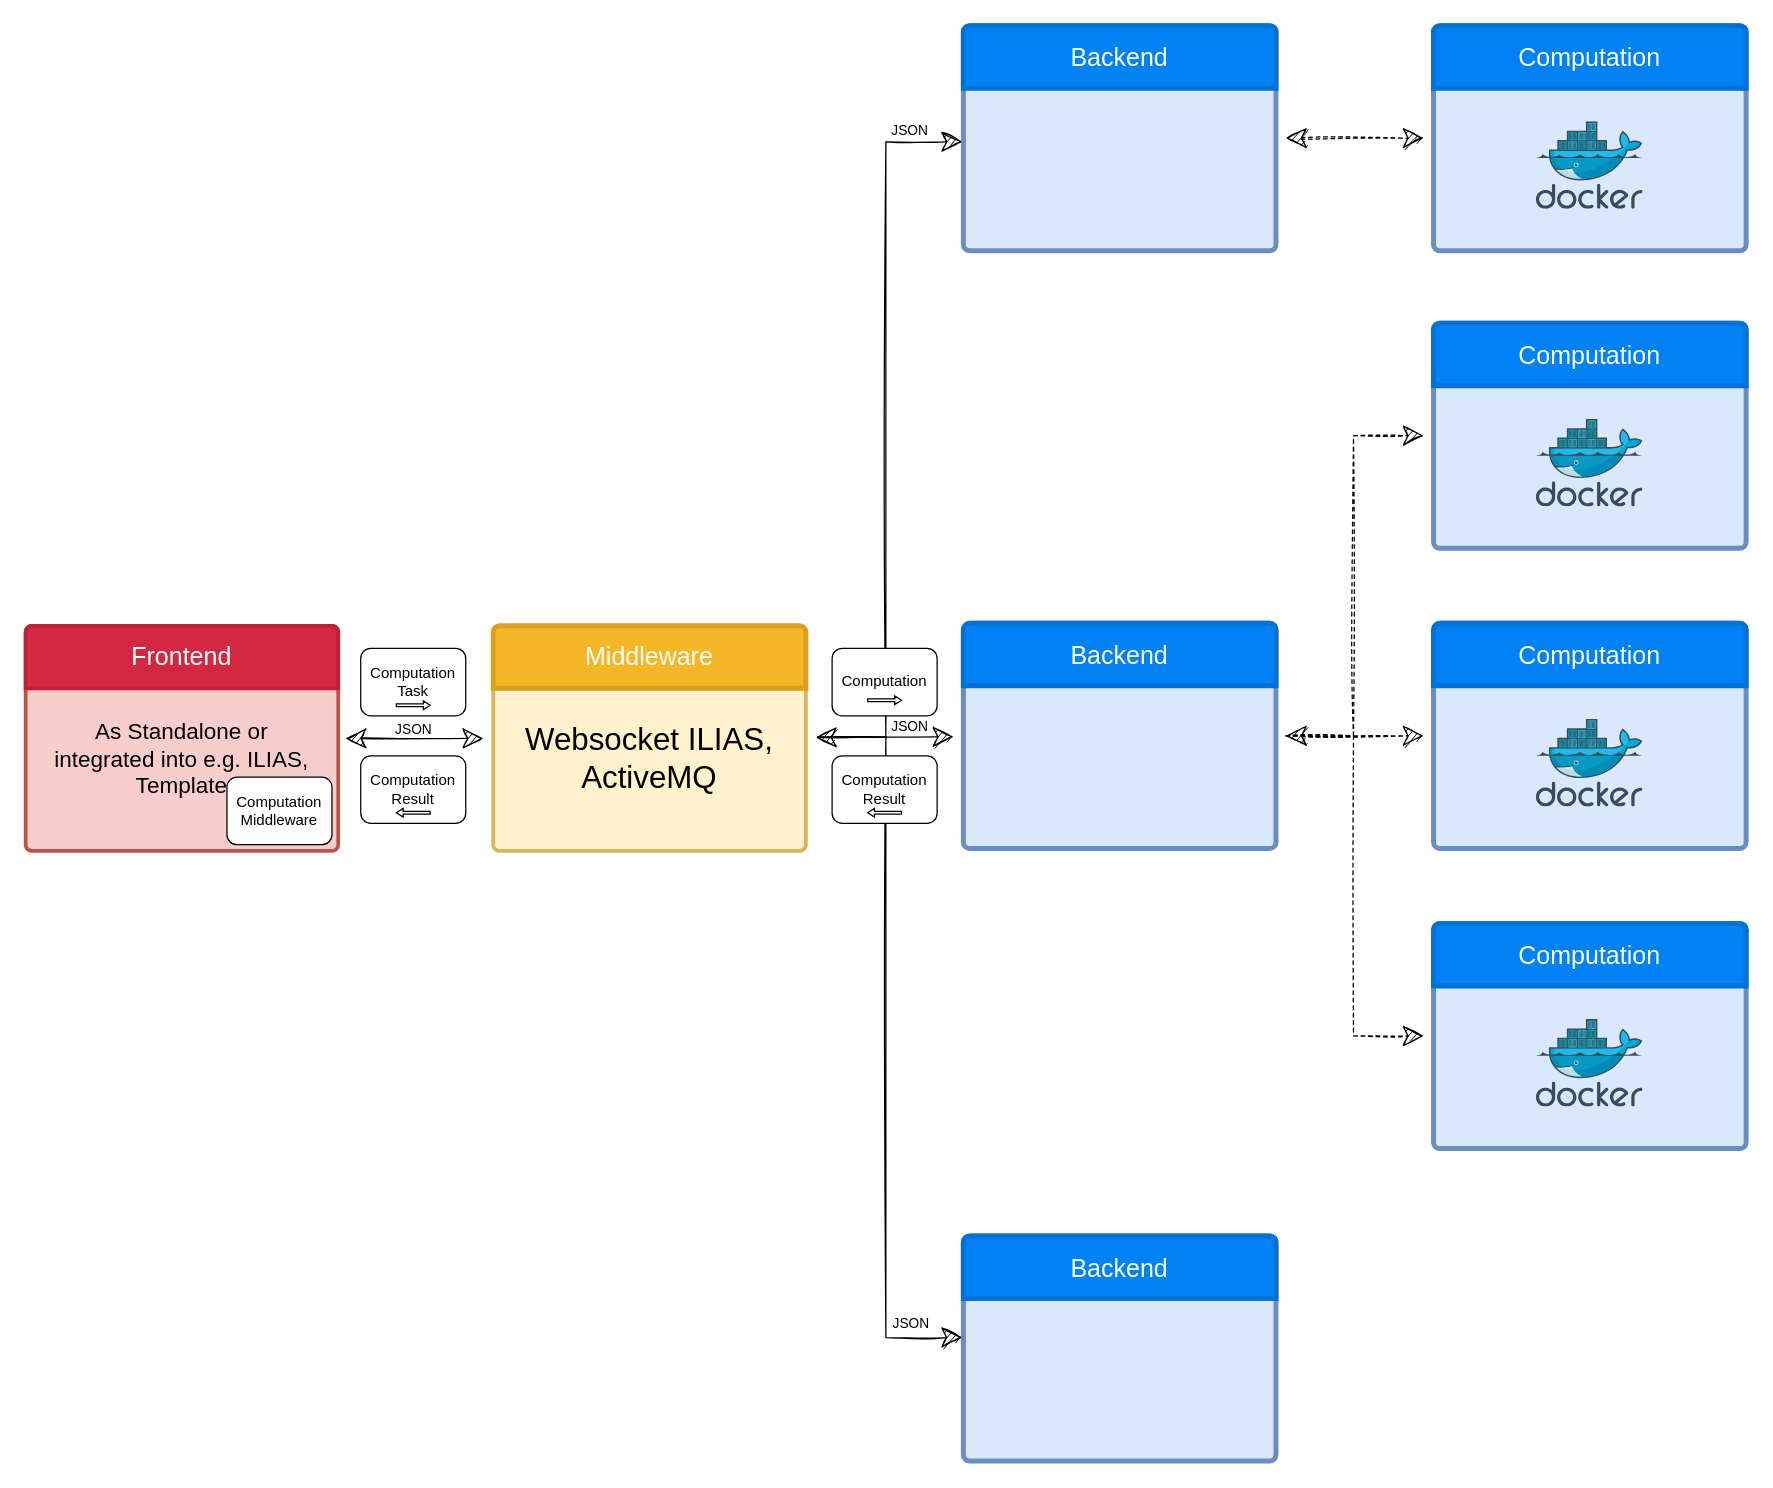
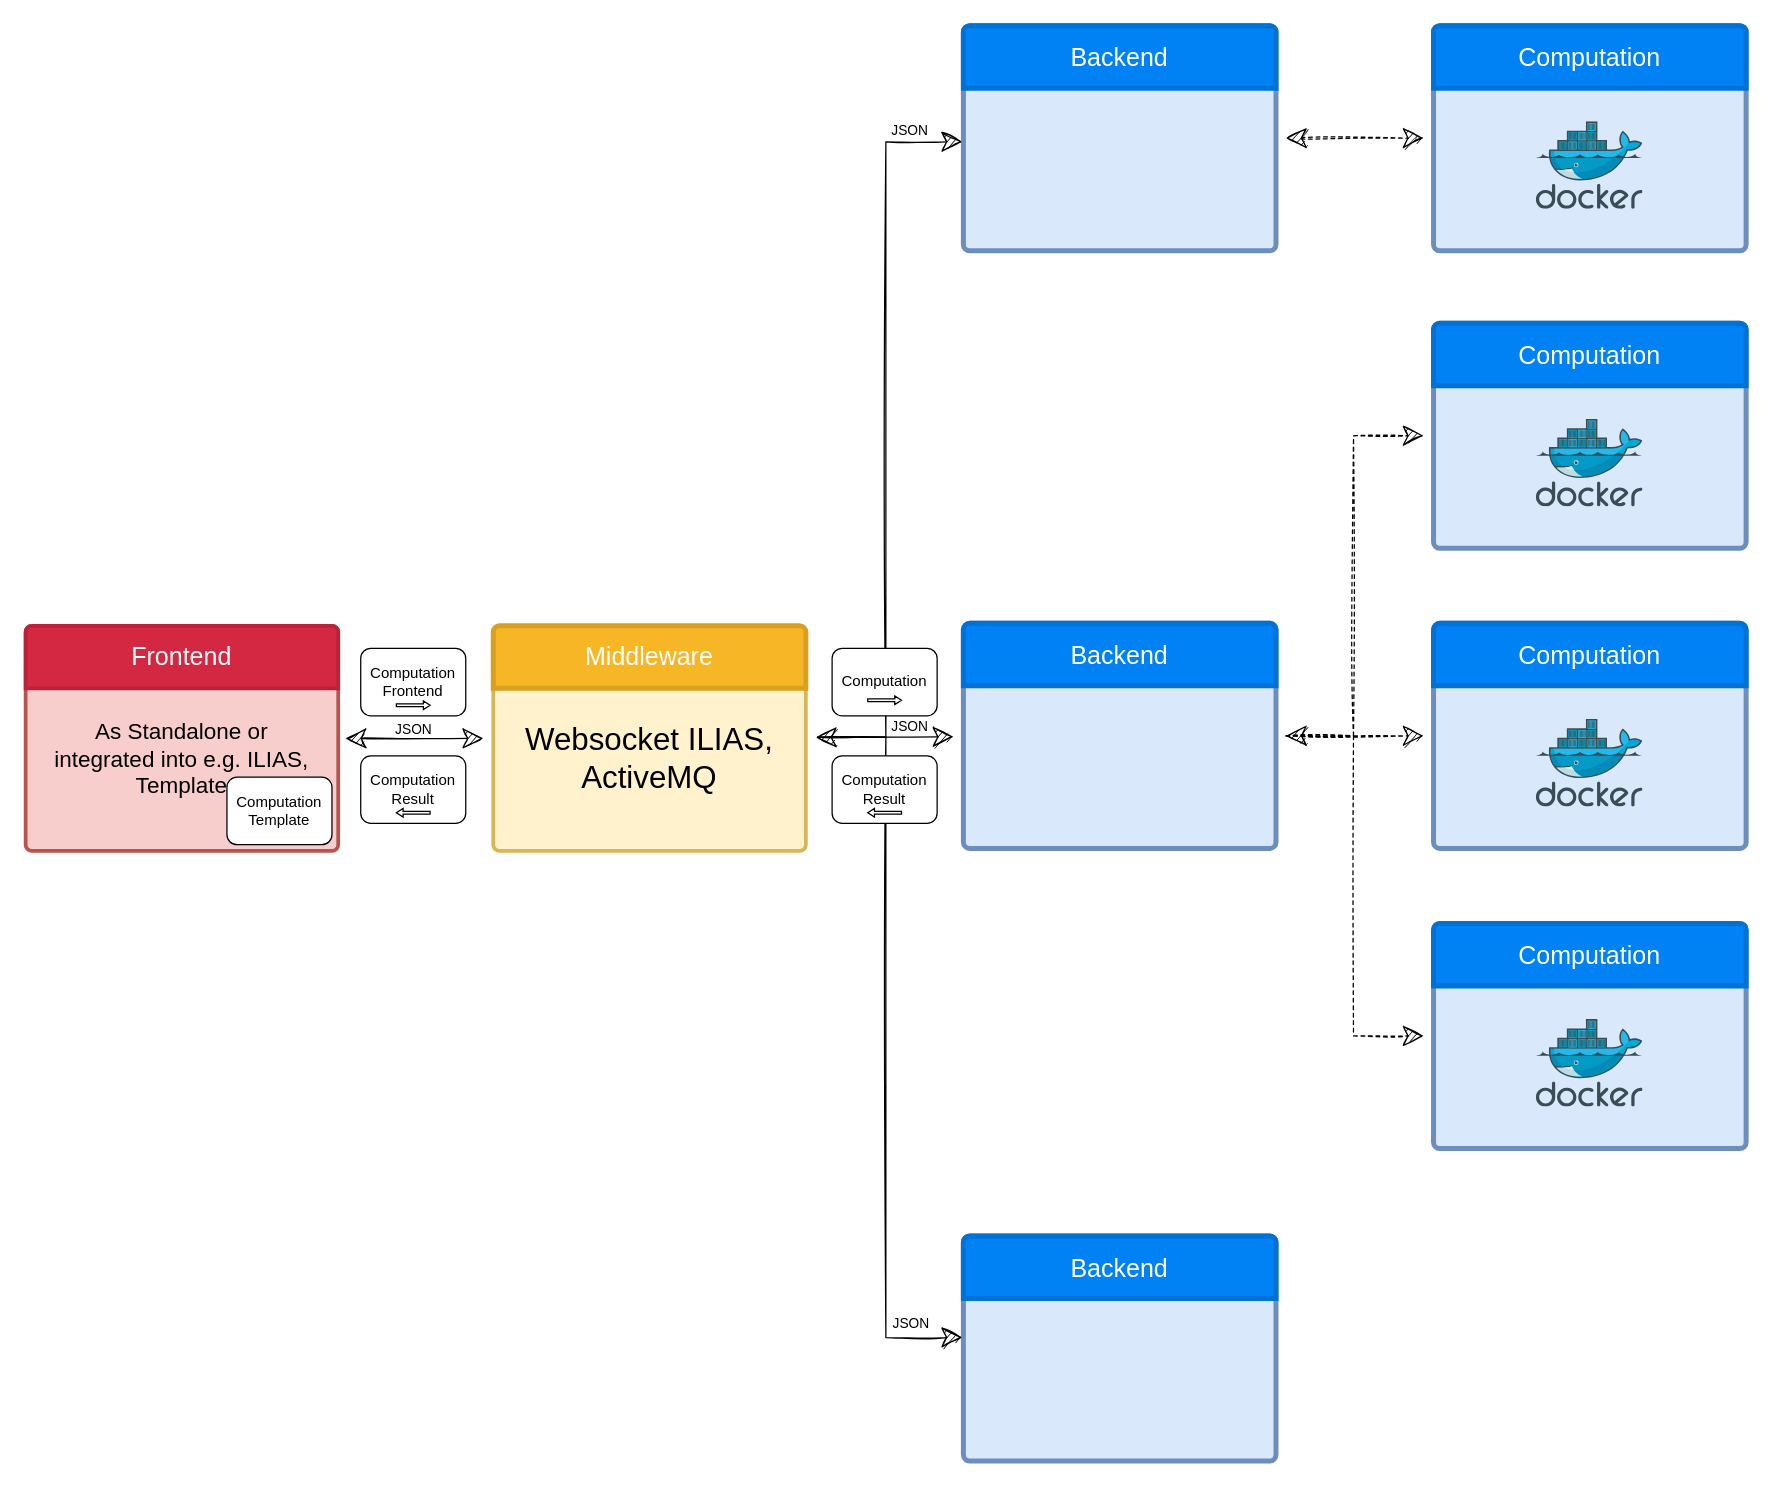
(413, 682) -> (413, 682)
(279, 811) -> (279, 811)
